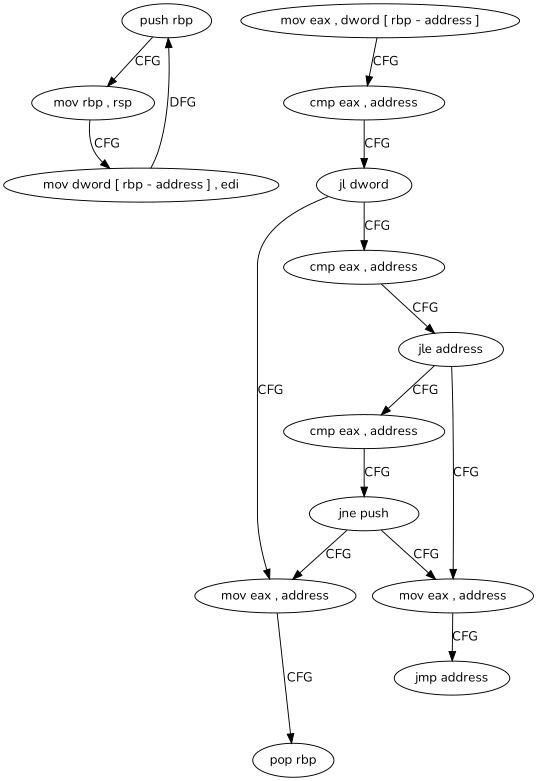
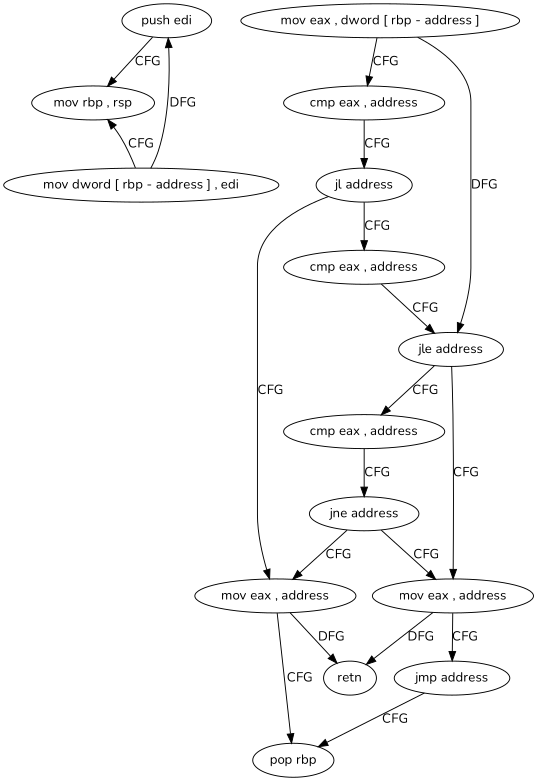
(167, 21) -> (167, 21)
(91, 143) -> (126, 147)
none -> (471, 169)
(364, 185) -> (364, 185)
(364, 514) -> (364, 514)
none -> (350, 678)
none -> (376, 718)
